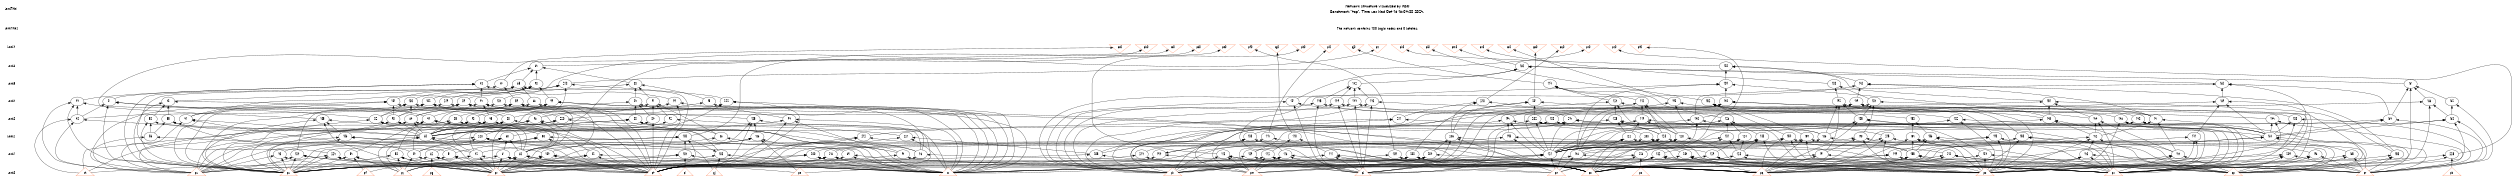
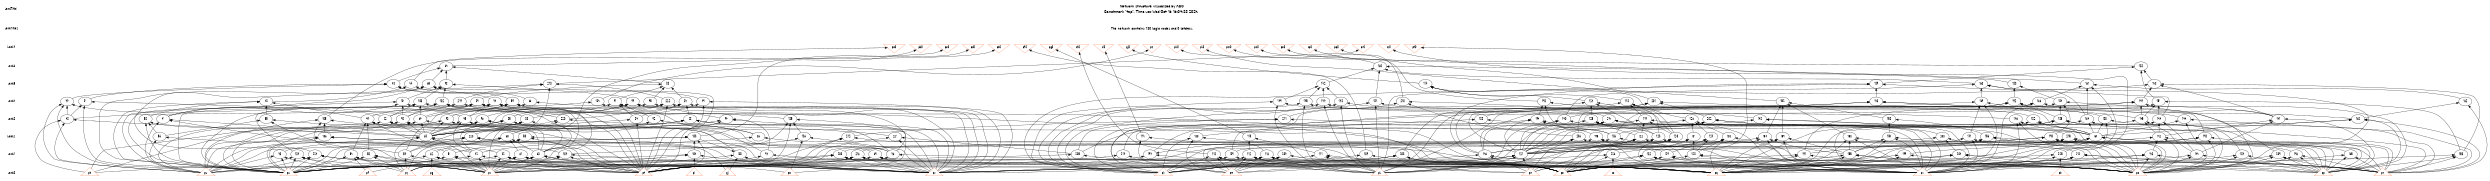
(562, 108) -> none
(1440, 146) -> none
(580, 151) -> none
